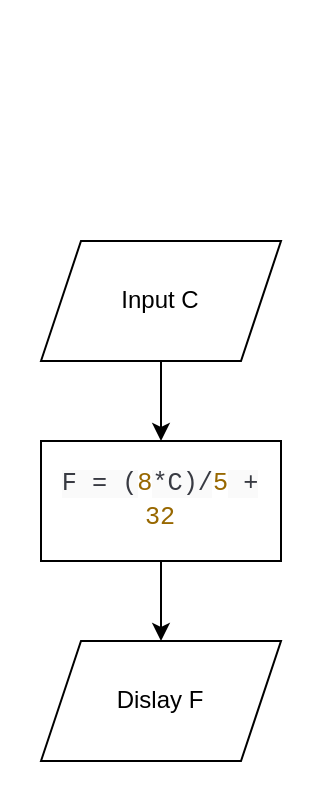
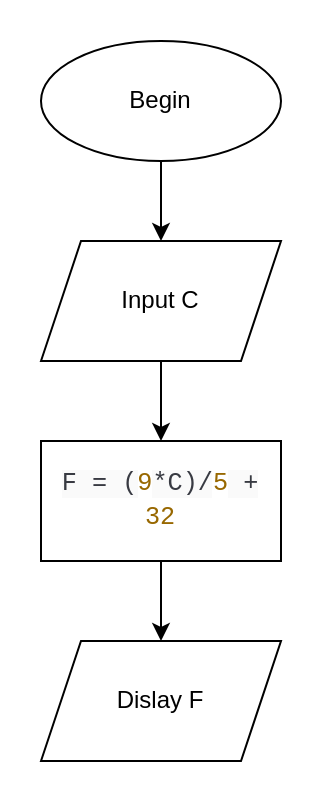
none -> (161, 101)
none -> (161, 194)
(161, 501) -> (161, 501)
